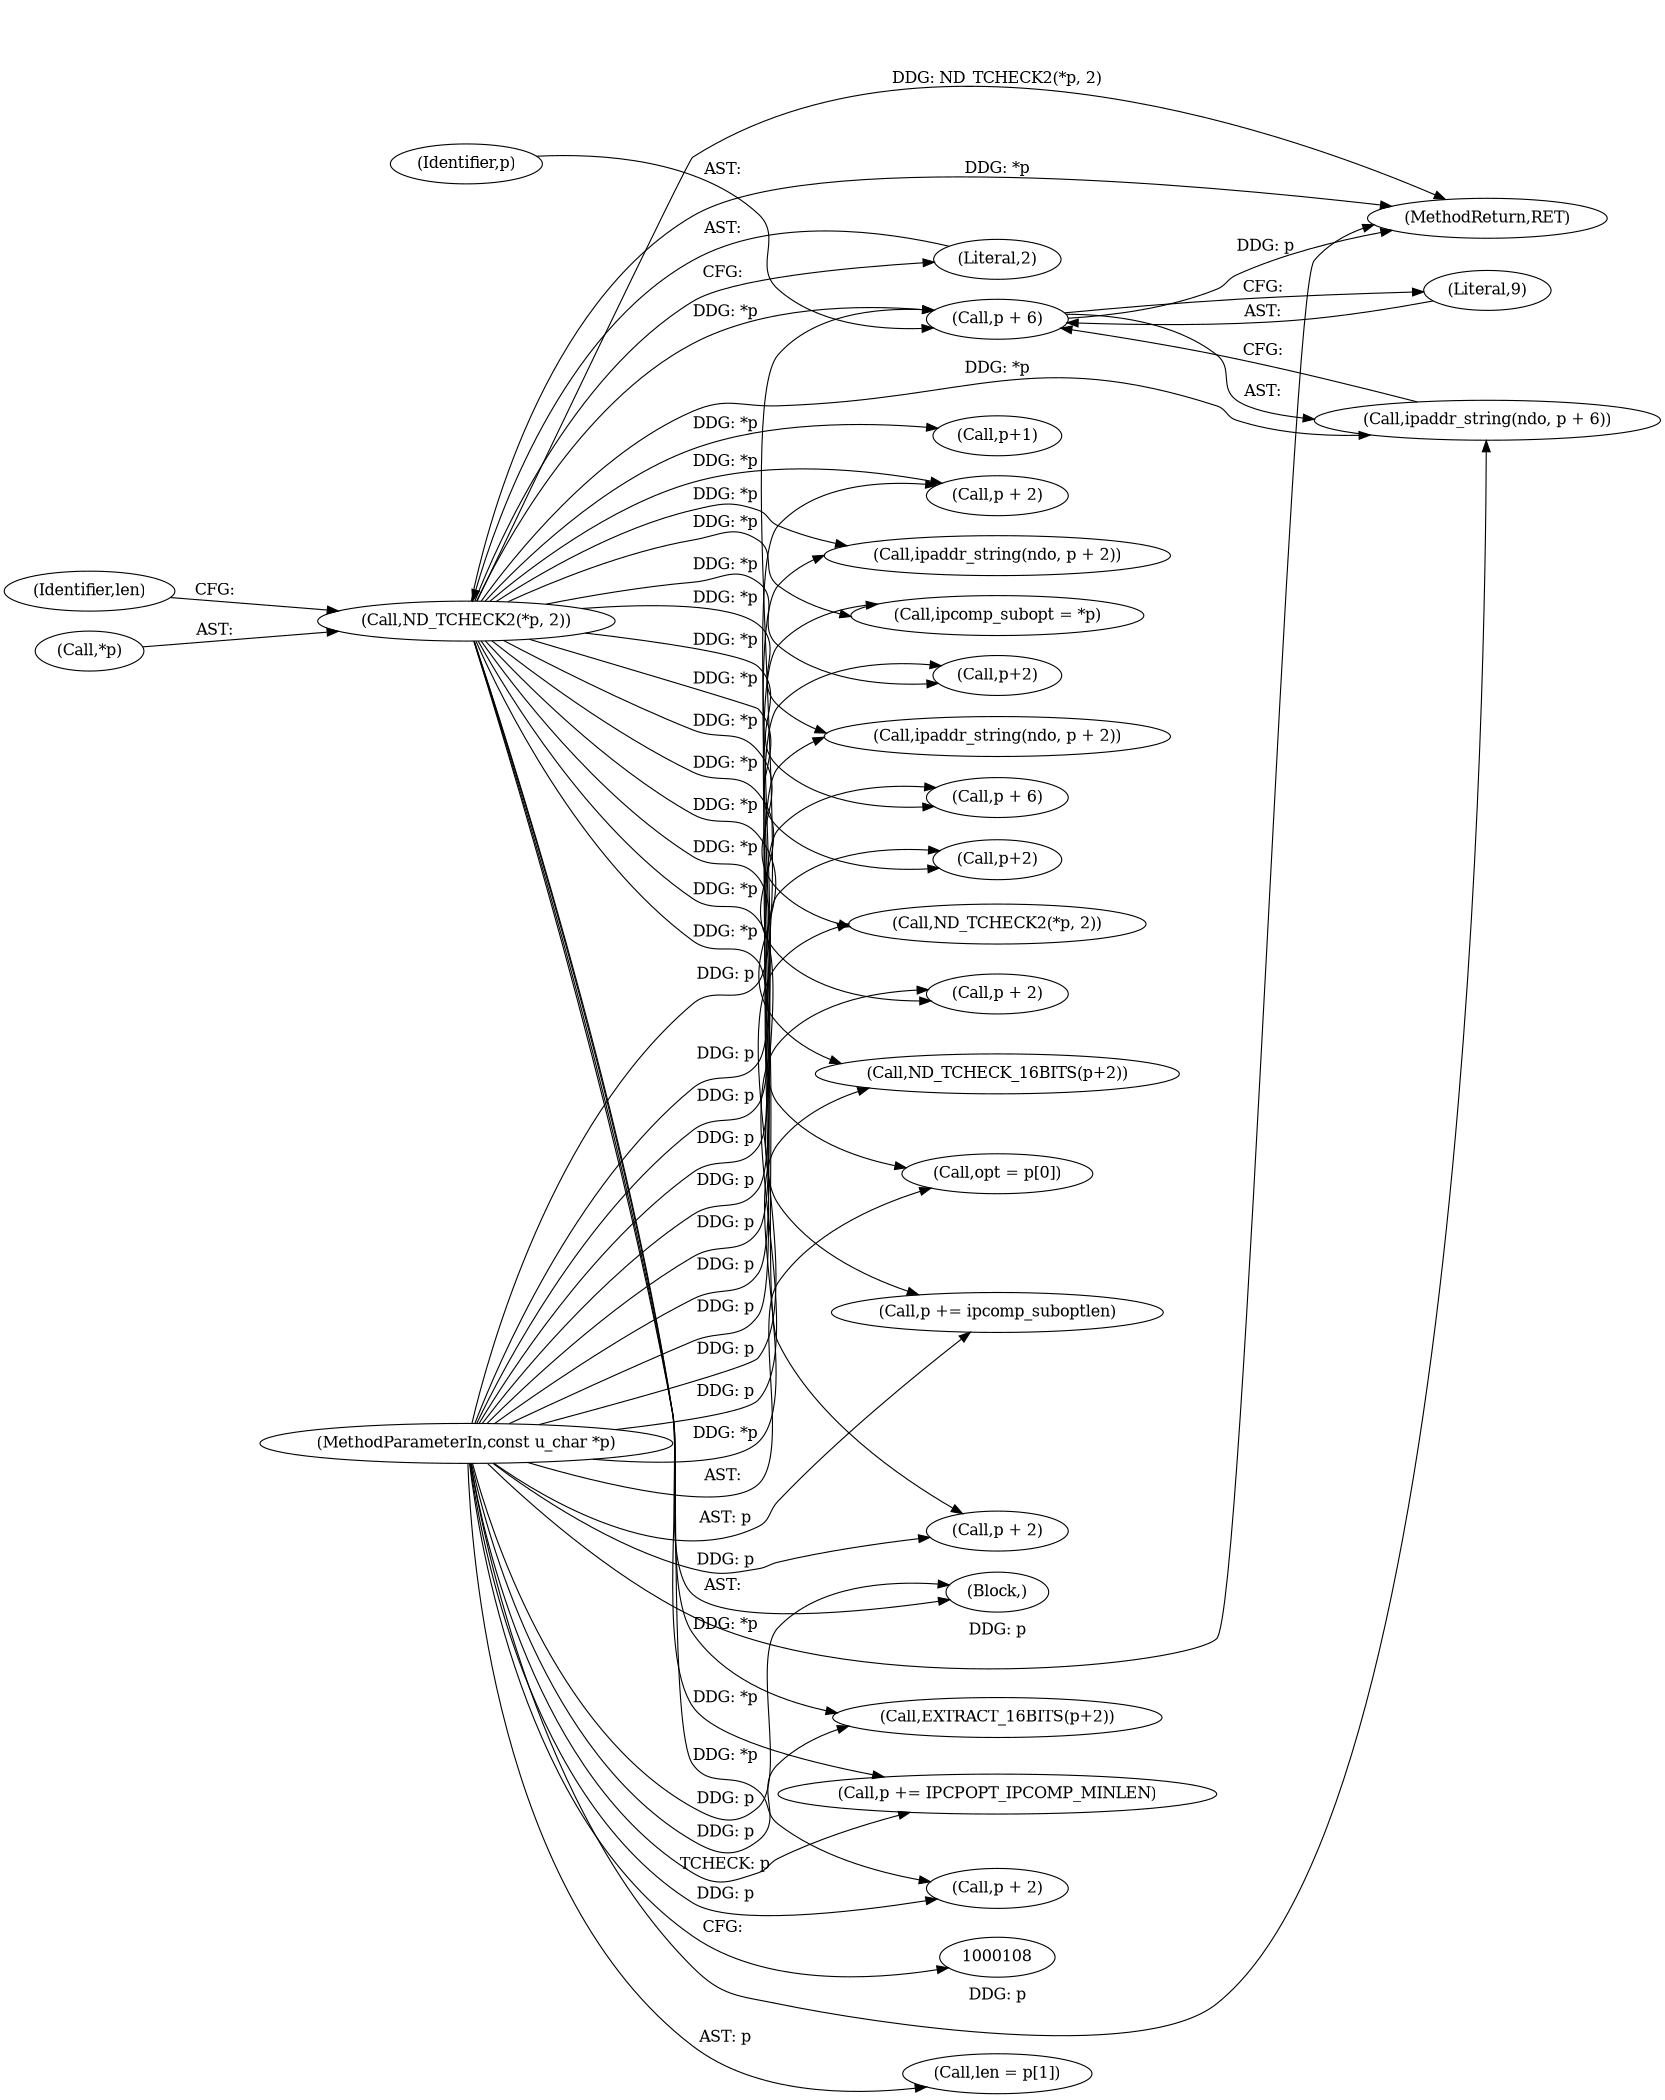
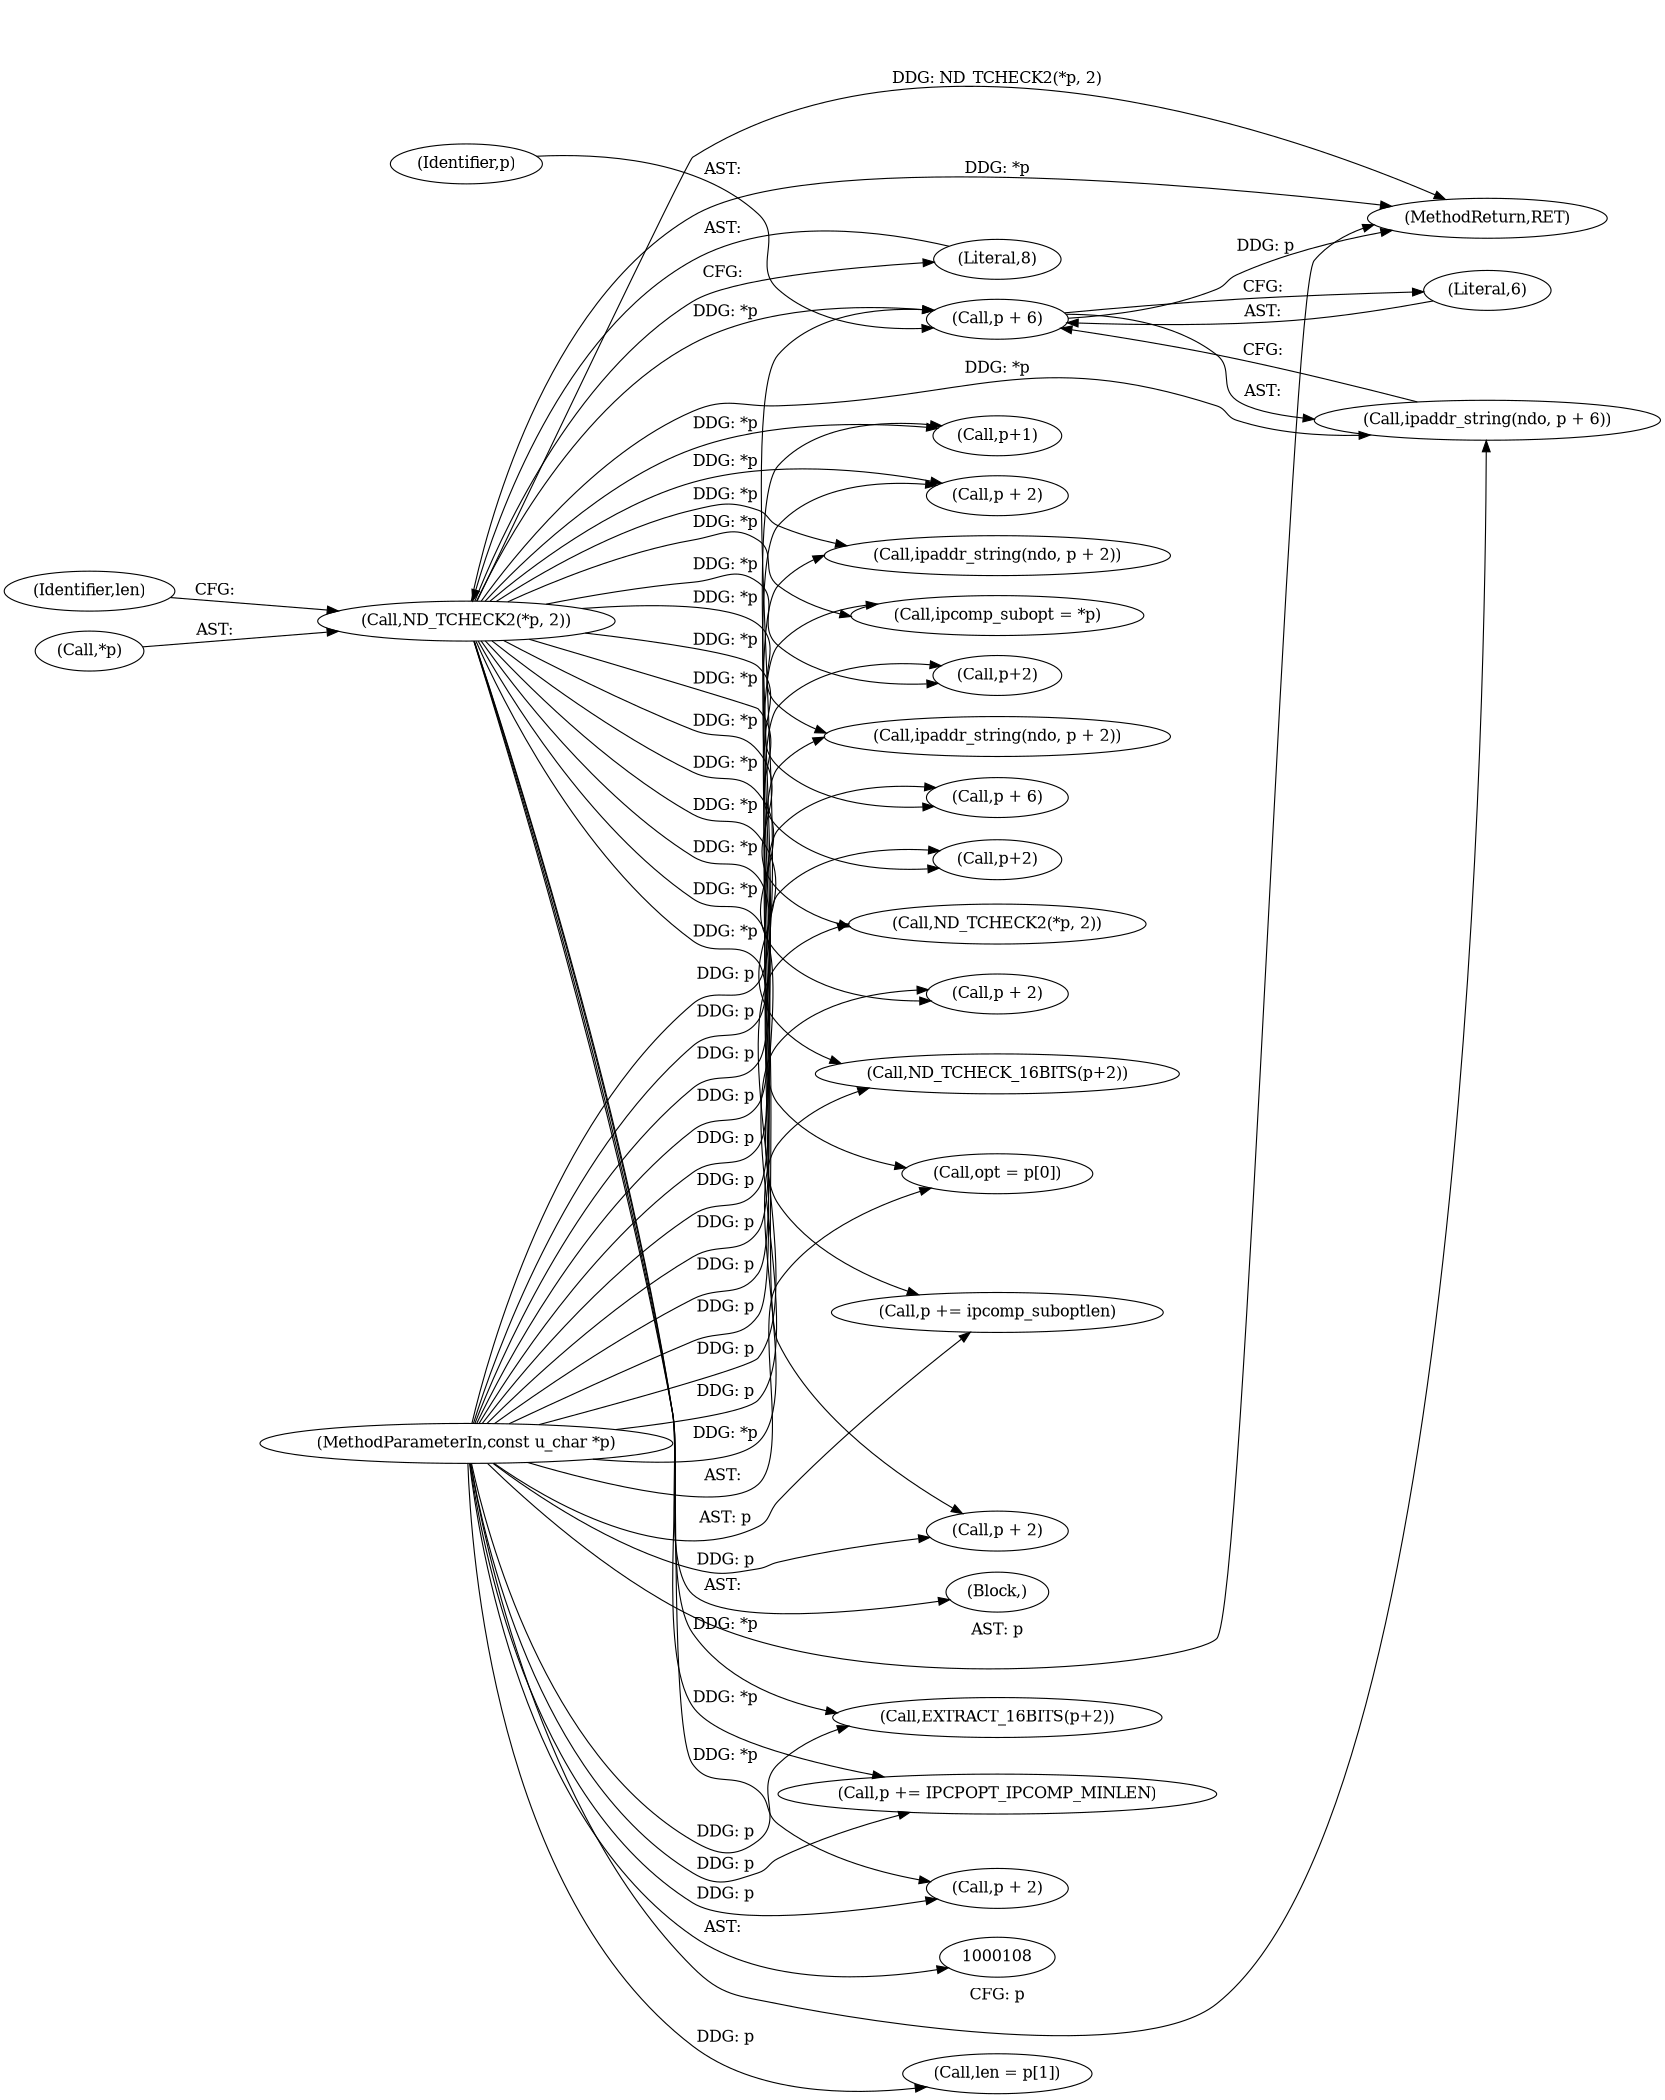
(997, 259) -> (997, 259)
(1487, 290) -> (1487, 290)
(997, 1630) -> (997, 1630)
(697, 1809) -> (743, 1033)
(725, 1865) -> (725, 1865)
(725, 1928) -> (725, 1928)
(997, 1995) -> (997, 1995)
(725, 2038) -> (725, 2038)
